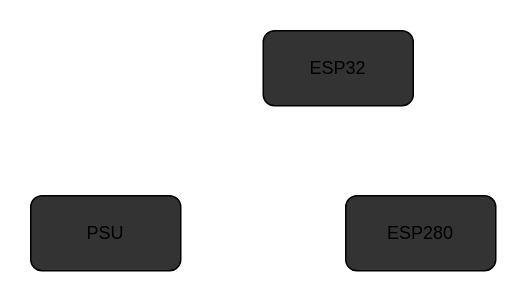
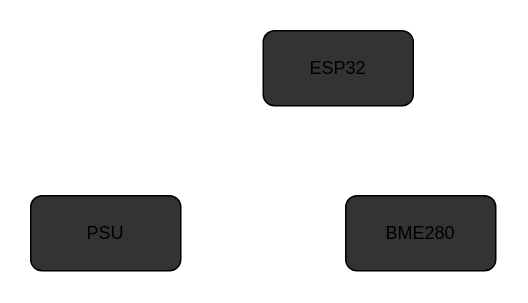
(421, 233) -> (421, 233)
